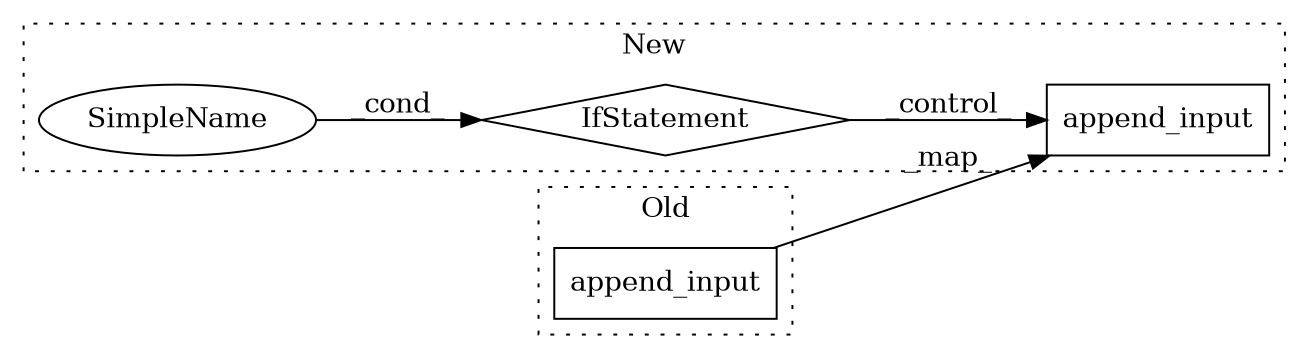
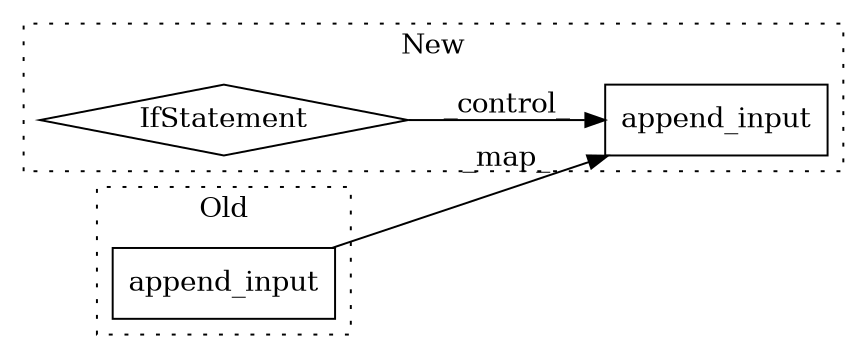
(178, 120) -> none
